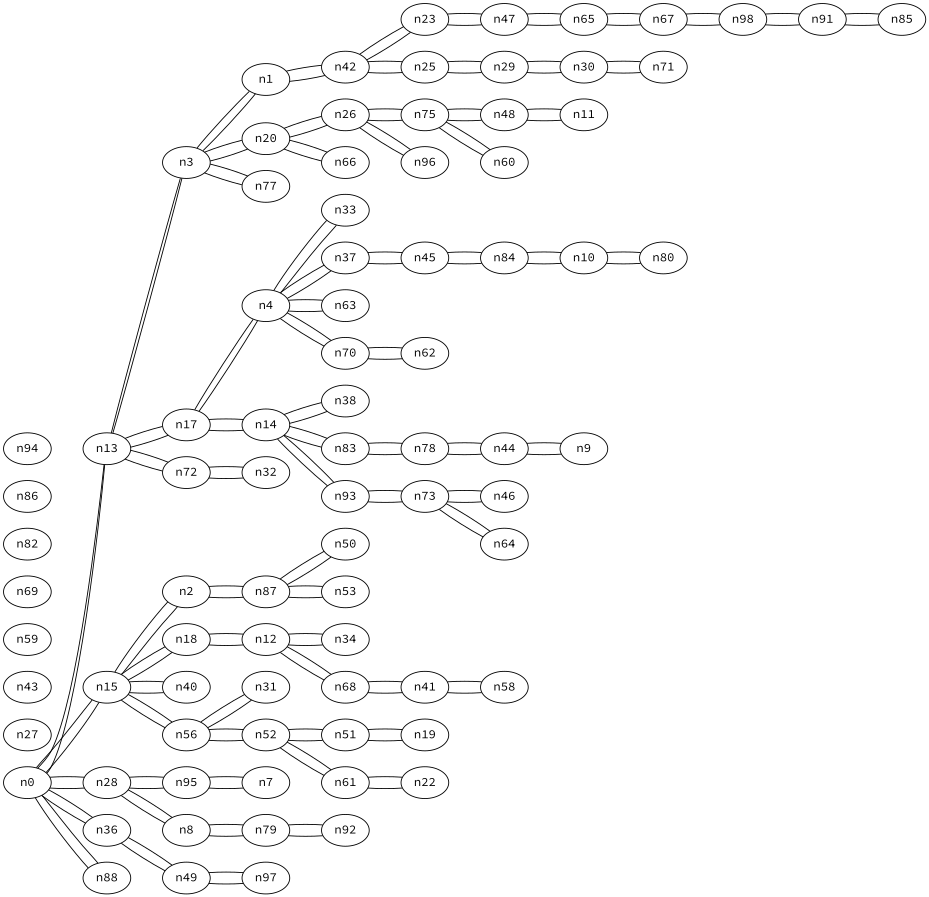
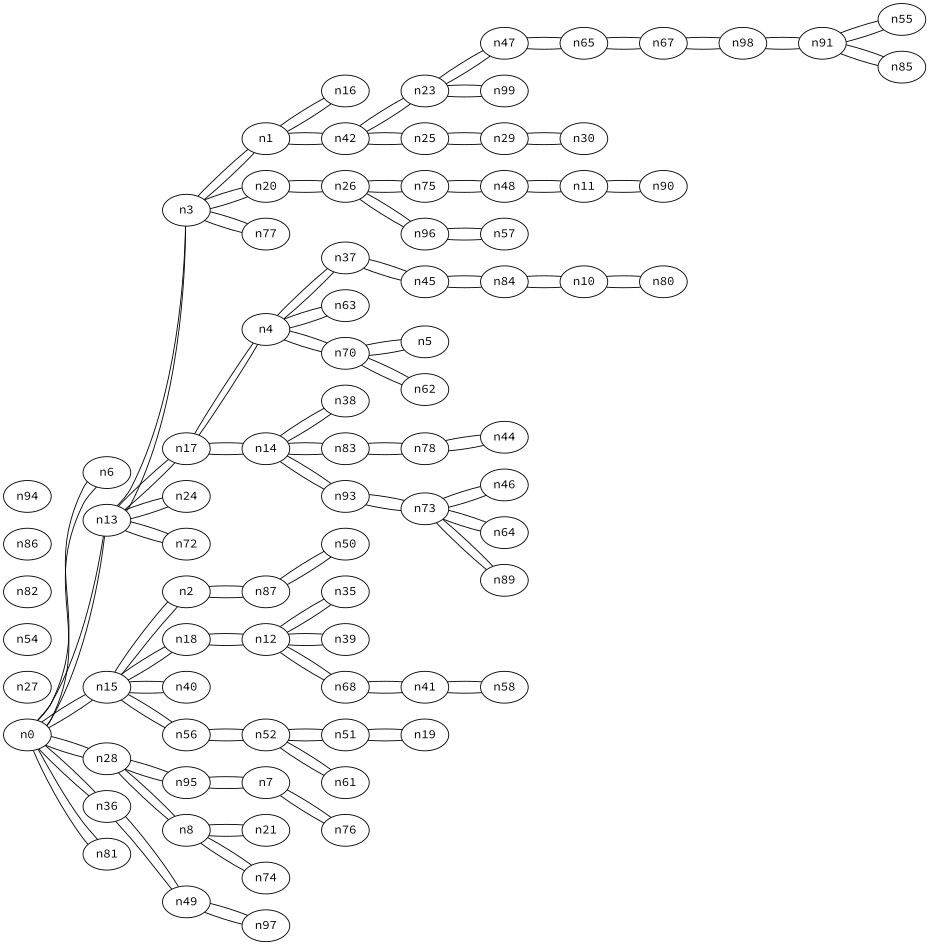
none -> (902, 19)
(663, 67) -> none
none -> (345, 91)
none -> (504, 91)
(345, 163) -> none
(504, 163) -> none
none -> (663, 186)
(345, 210) -> none
none -> (504, 234)
none -> (425, 342)
(584, 449) -> none
none -> (107, 473)
(266, 473) -> none
none -> (186, 496)
none -> (504, 580)
(27, 592) -> none
(345, 592) -> none
none -> (345, 592)
none -> (27, 640)
(27, 640) -> none
(345, 640) -> (345, 640)
(27, 687) -> none
(266, 687) -> none
(425, 783) -> none
(266, 830) -> (266, 878)
none -> (266, 830)
(345, 830) -> none
none -> (345, 830)
(107, 878) -> (107, 854)
